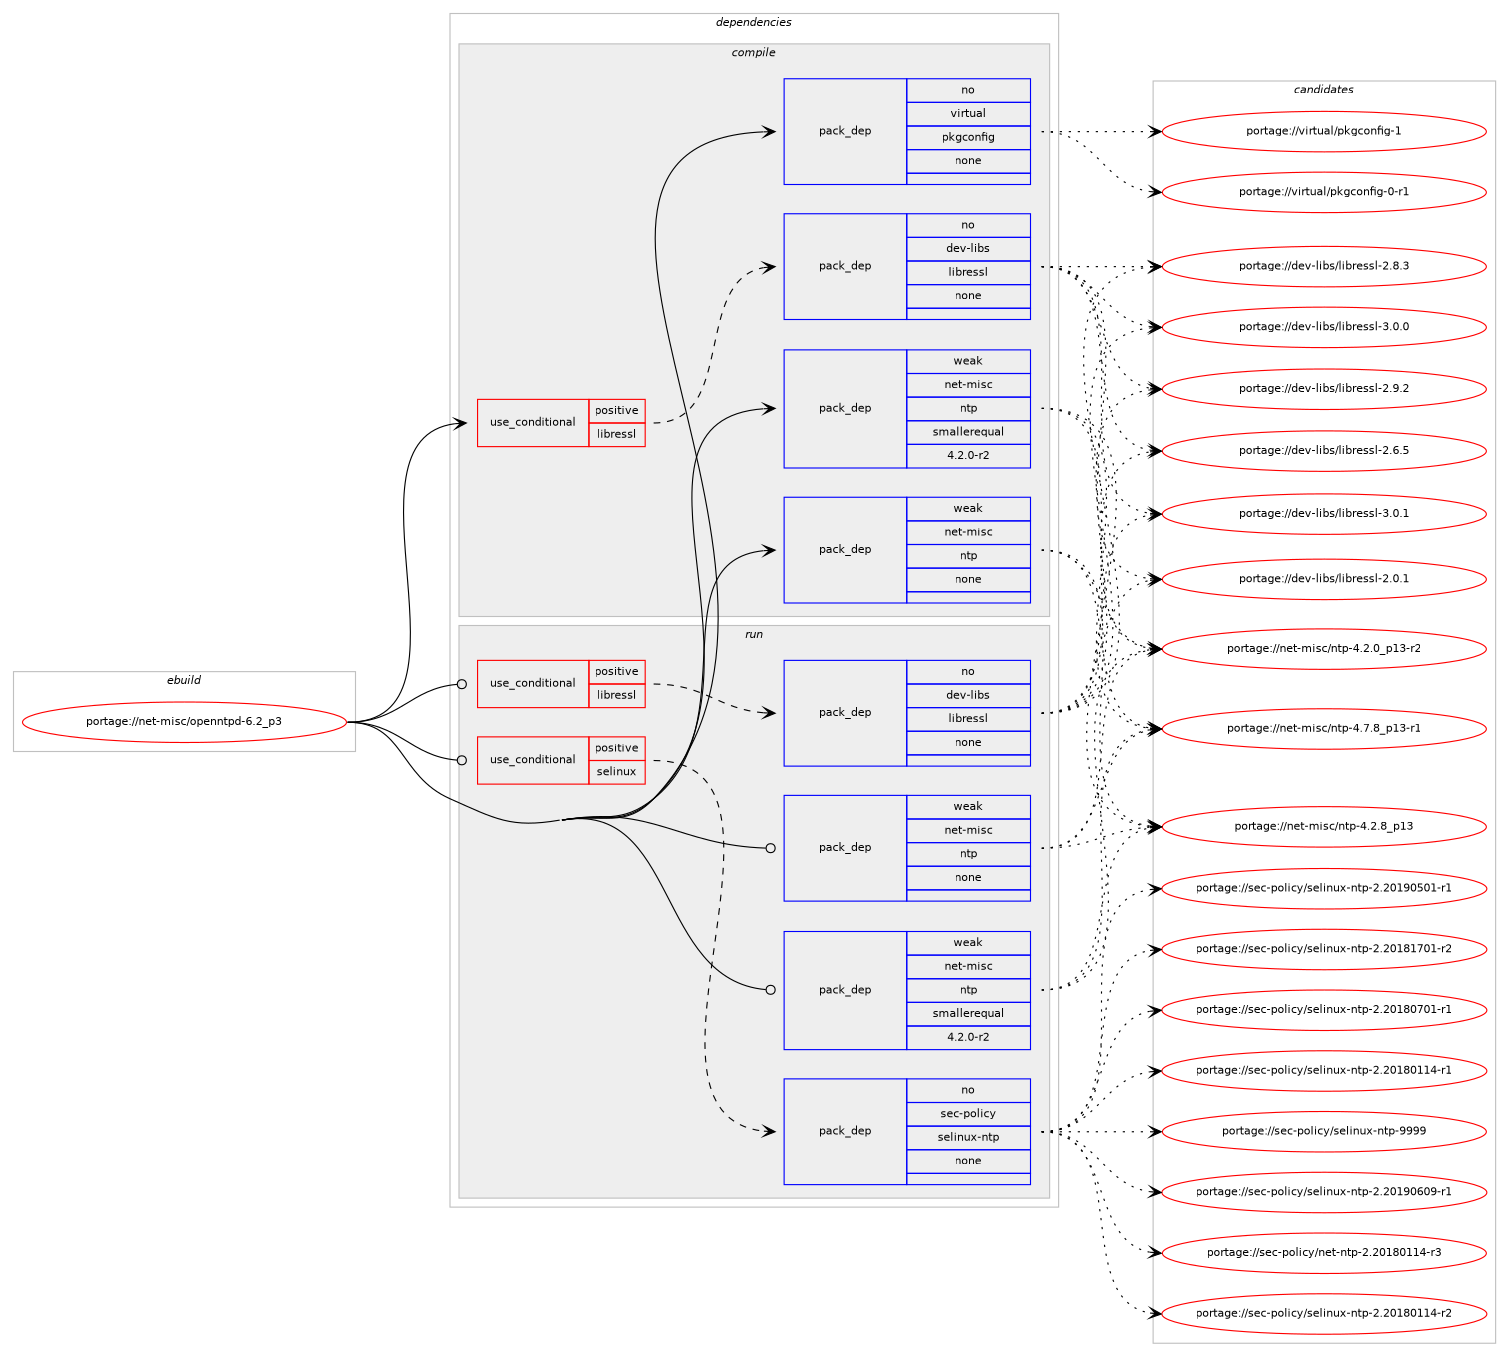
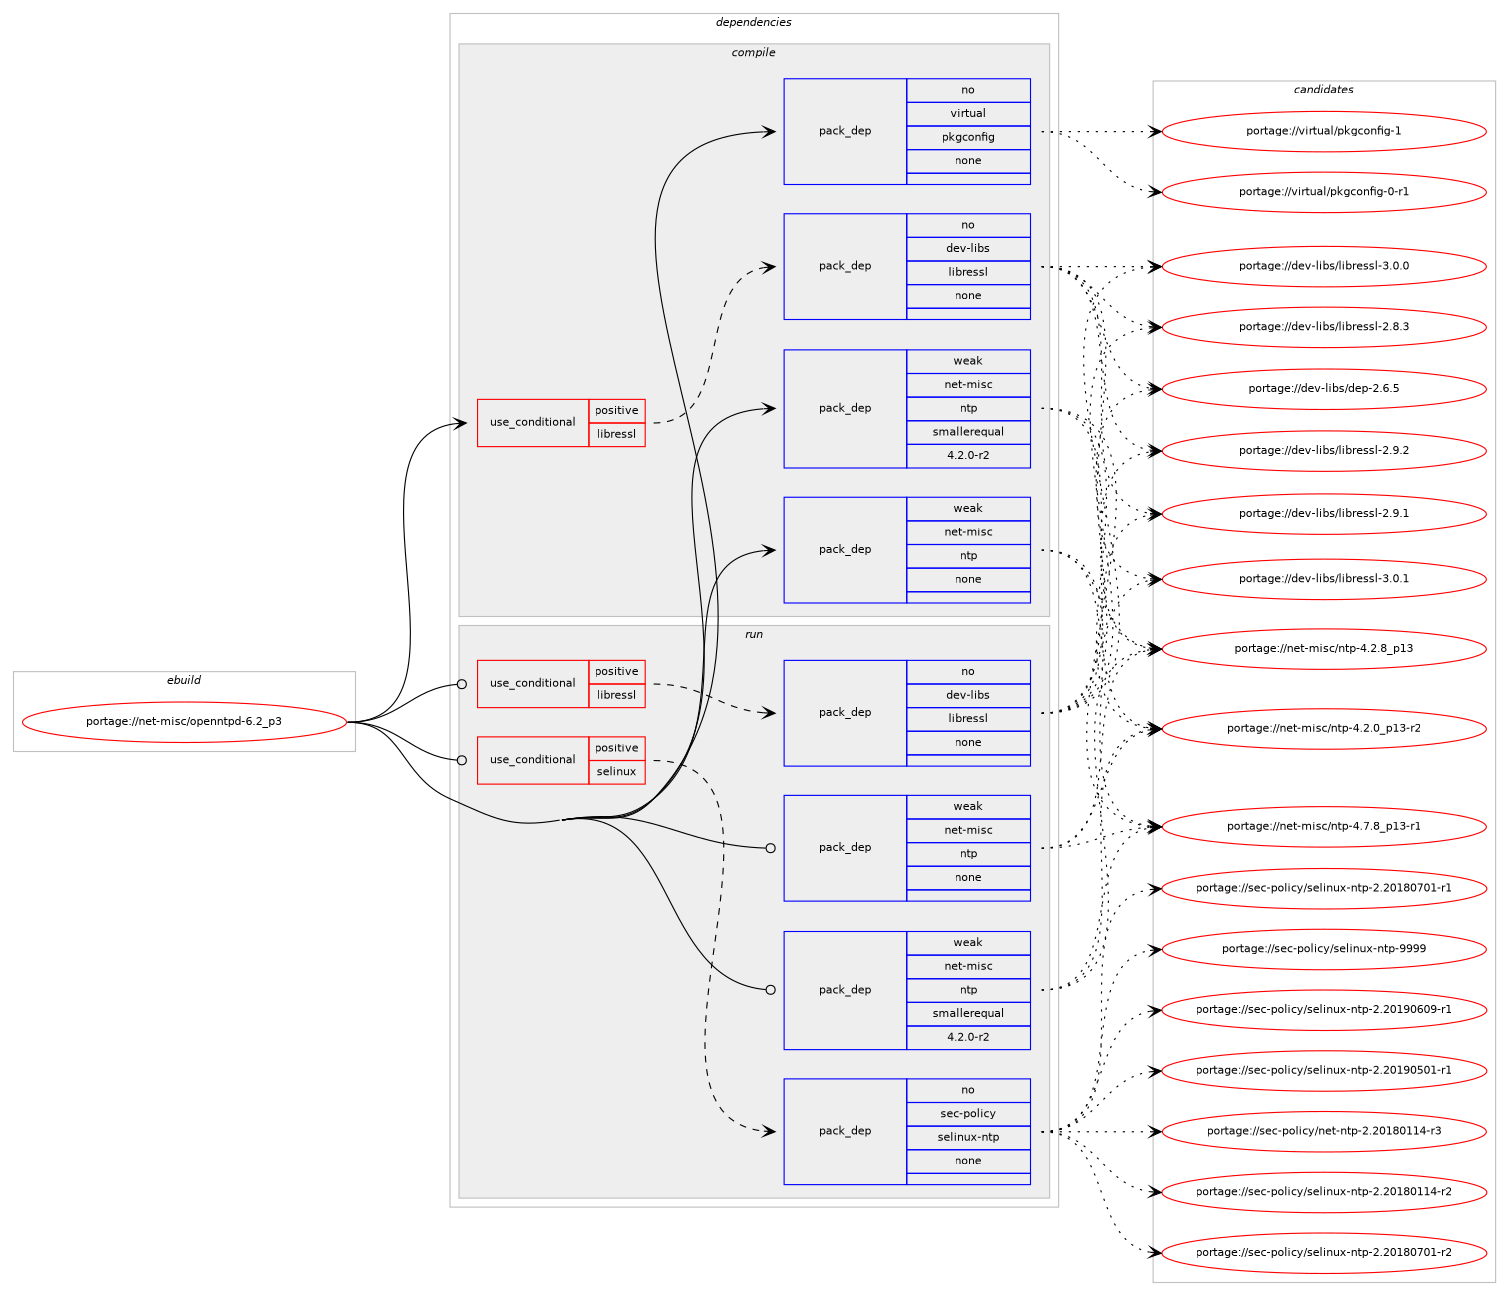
(1324, 451) -> (1324, 389)
(1324, 579) -> (1324, 514)
(1324, 950) -> (1324, 1253)
(1324, 1071) -> none
